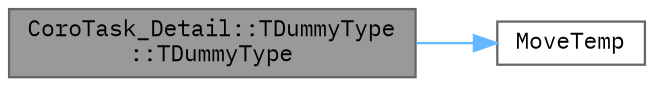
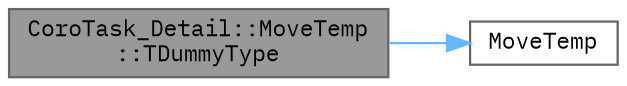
(212, 43) -> (199, 43)
